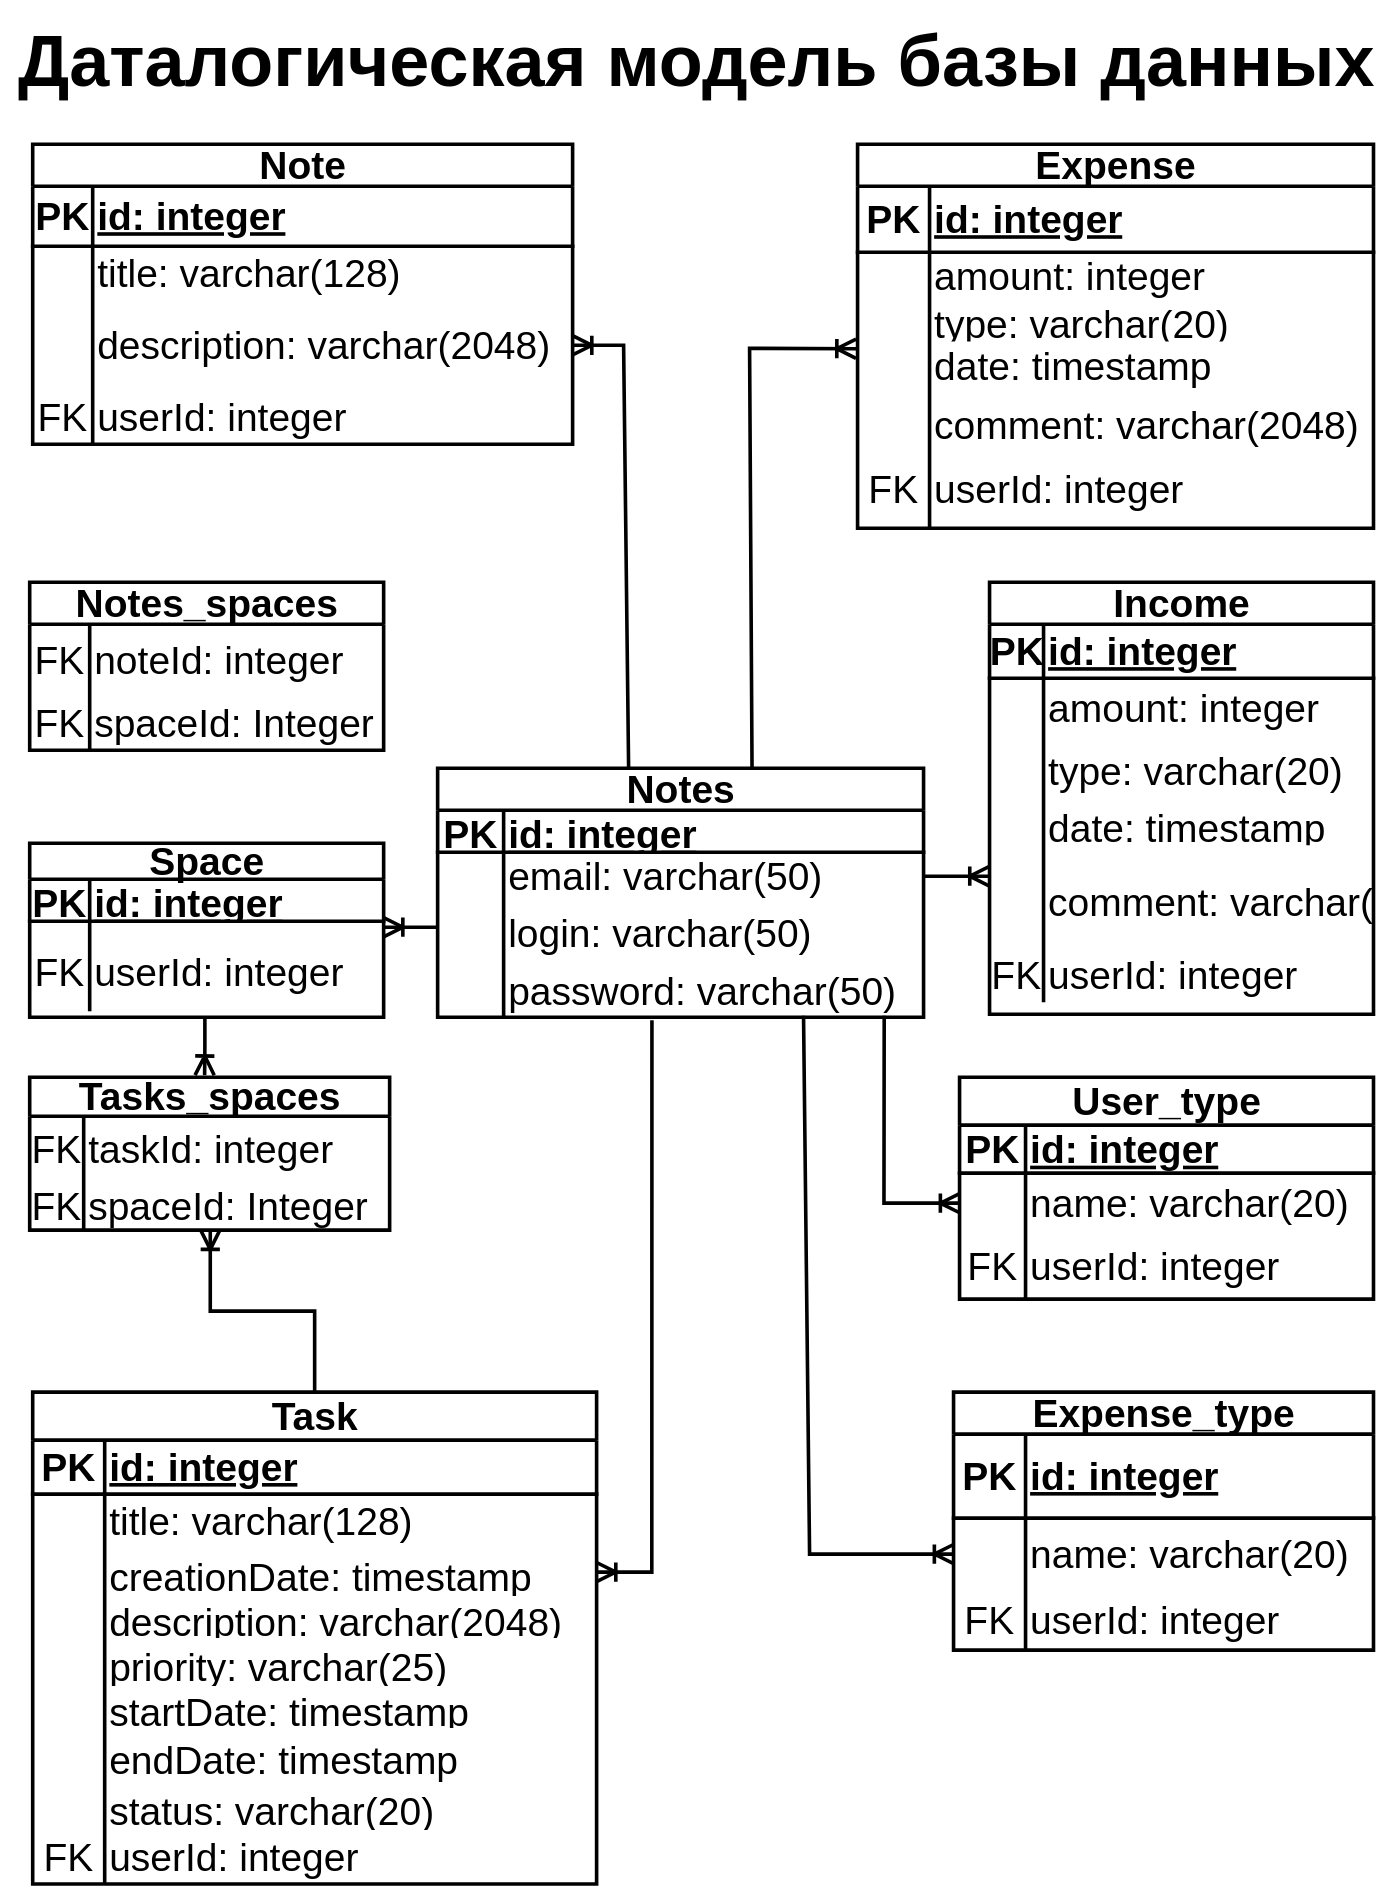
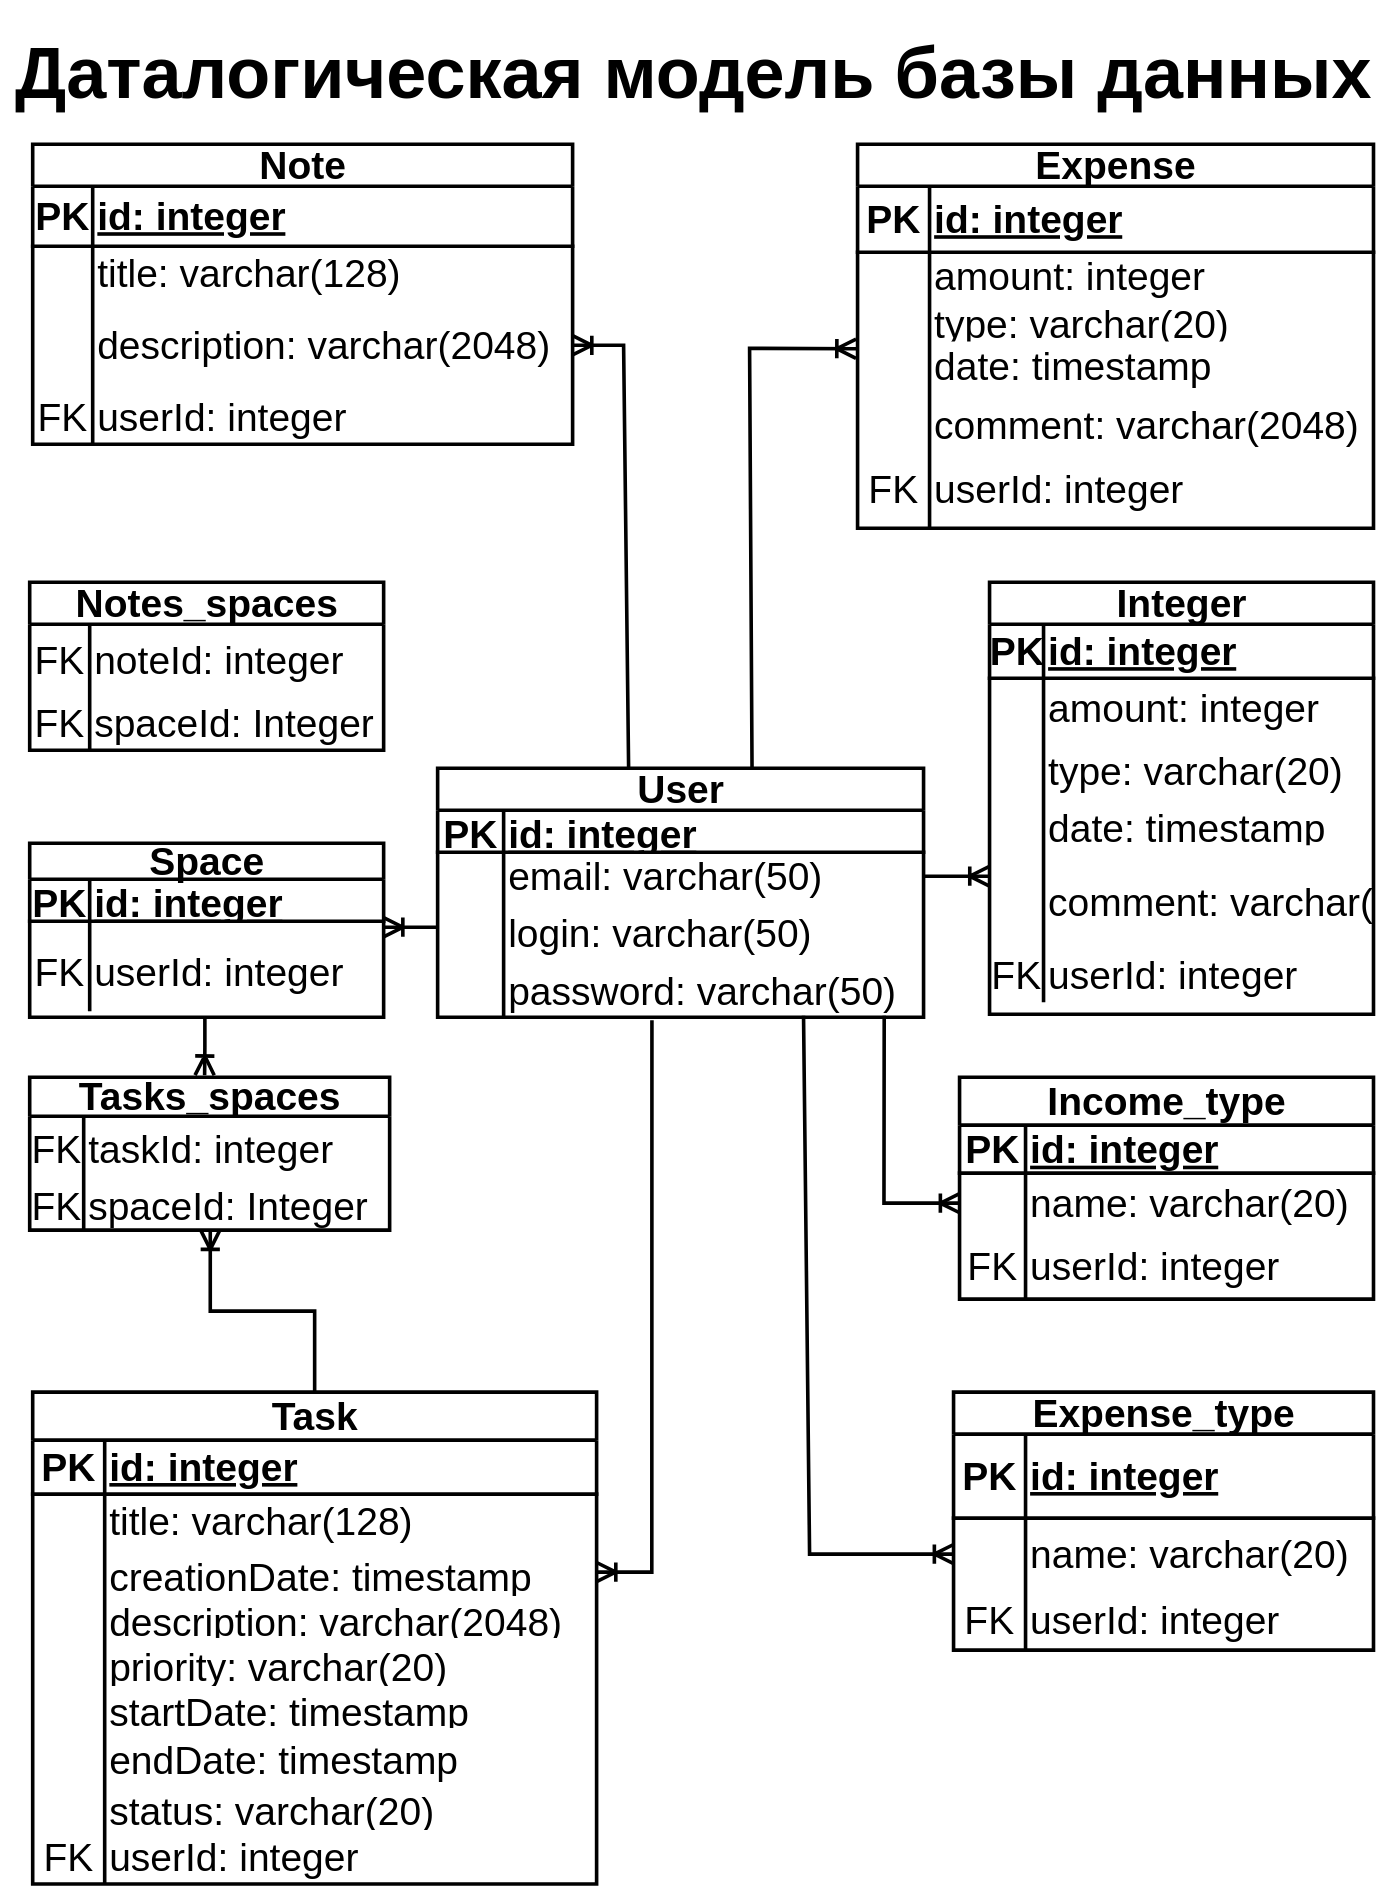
(696, 60) -> (693, 72)
(1182, 603) -> (1182, 603)
(681, 789) -> (681, 789)
(1167, 1101) -> (1167, 1101)
(318, 1668) -> (318, 1668)
